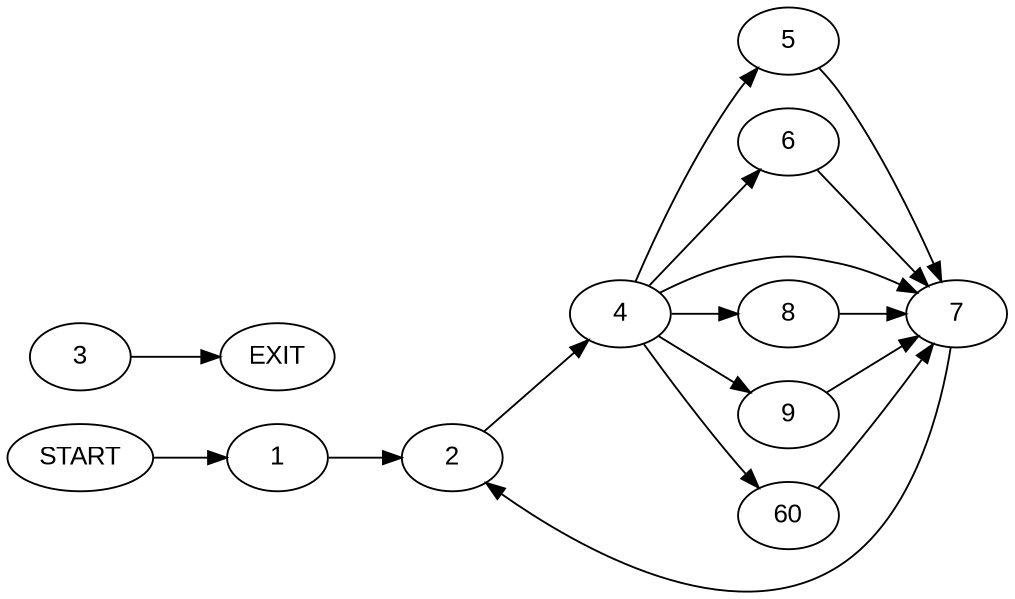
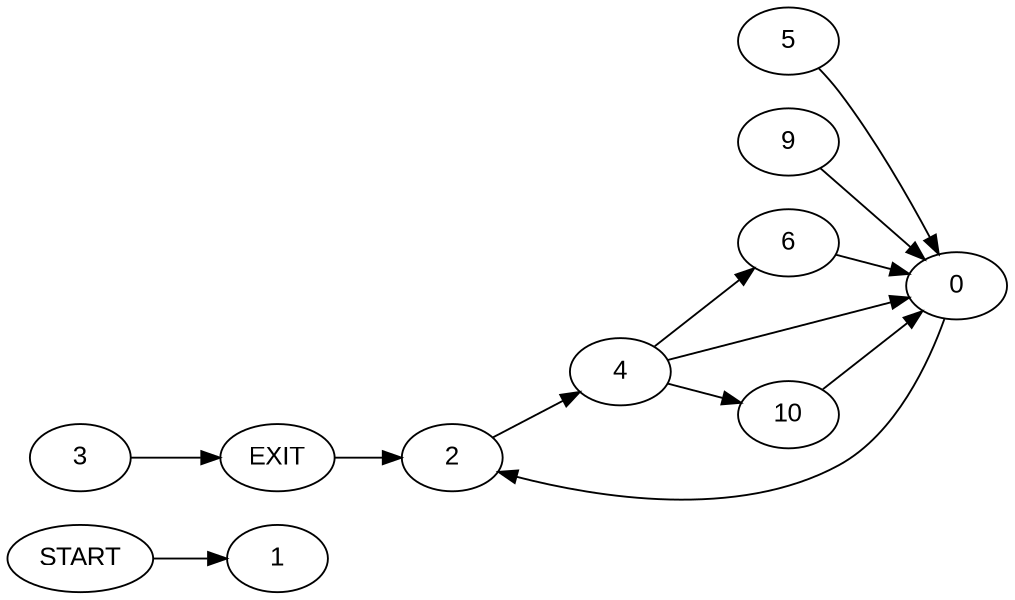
(685, 179) -> none
(788, 314) -> none
(957, 314) -> (957, 286)
(696, 359) -> none
(356, 458) -> (359, 458)
(788, 516) -> (788, 415)
